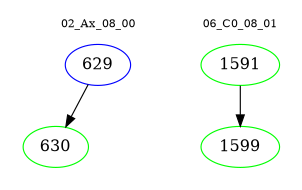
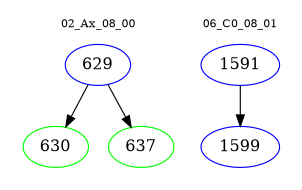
(240, 65) -> (240, 65)
none -> (141, 147)
(240, 147) -> (240, 147)
